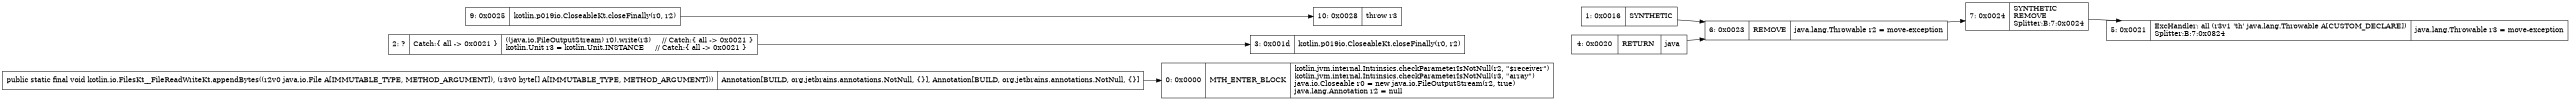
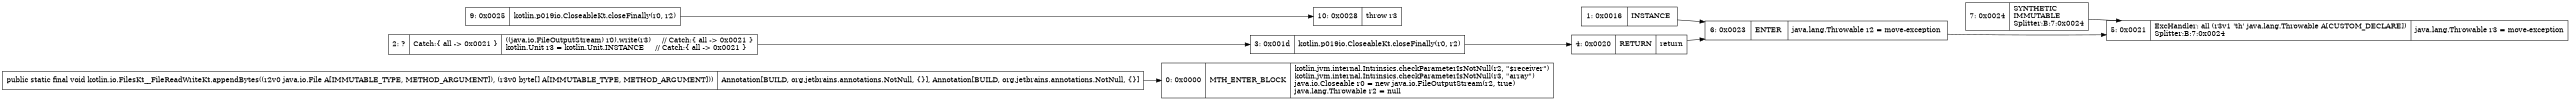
(1651, 16) -> (1651, 16)
(2030, 16) -> (2037, 16)
(1954, 22) -> (2024, 35)
(1770, 30) -> (1768, 30)
(2190, 34) -> (2190, 34)
none -> (1516, 44)
(1672, 44) -> (1672, 44)
(1348, 92) -> (1348, 92)
